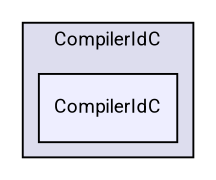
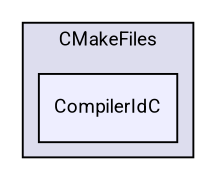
(108, 41) -> (108, 41)
